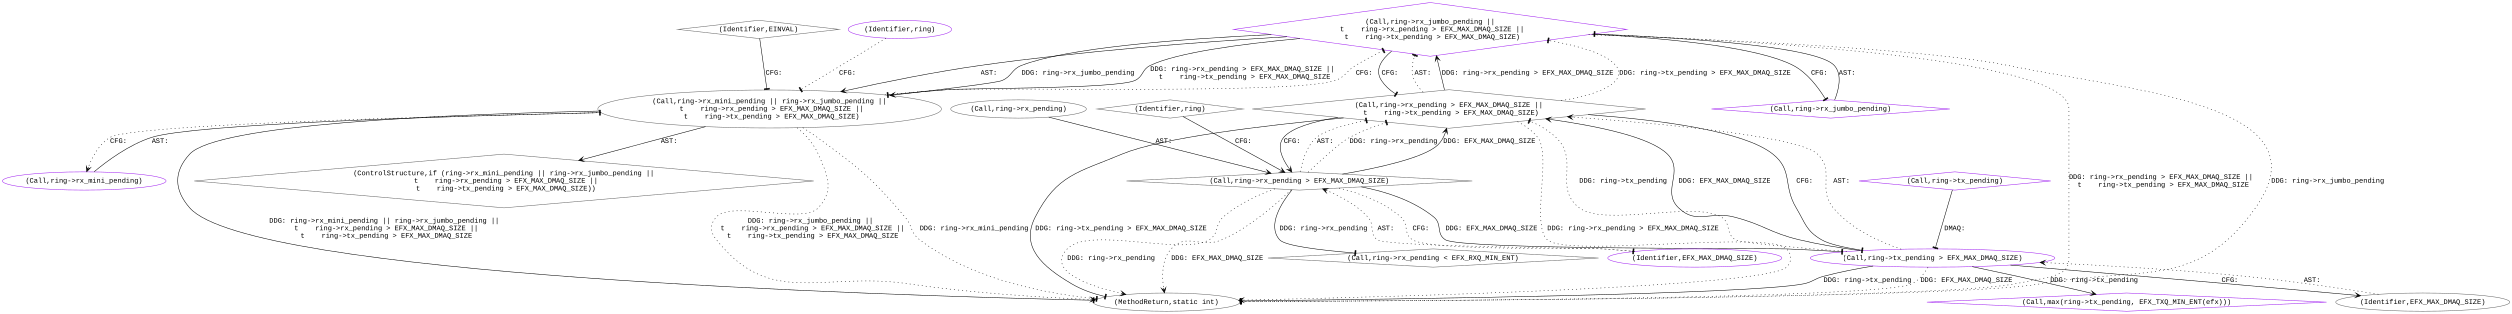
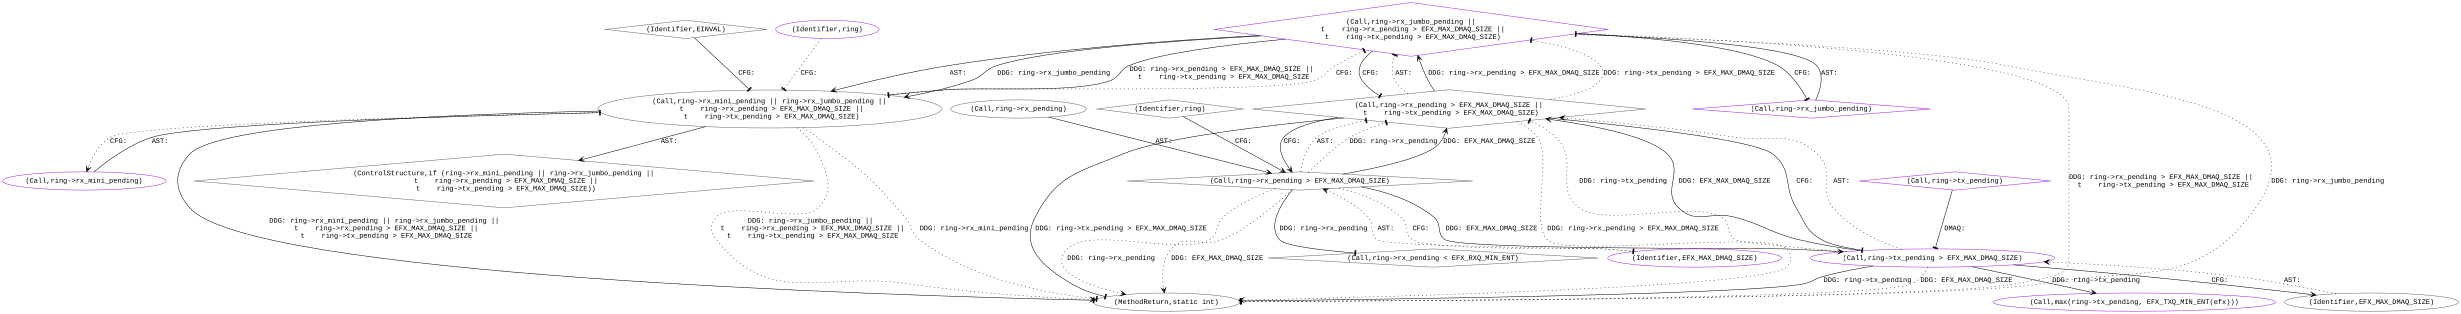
(1653, 248) -> (1651, 248)
(2127, 302) -> (2134, 302)
